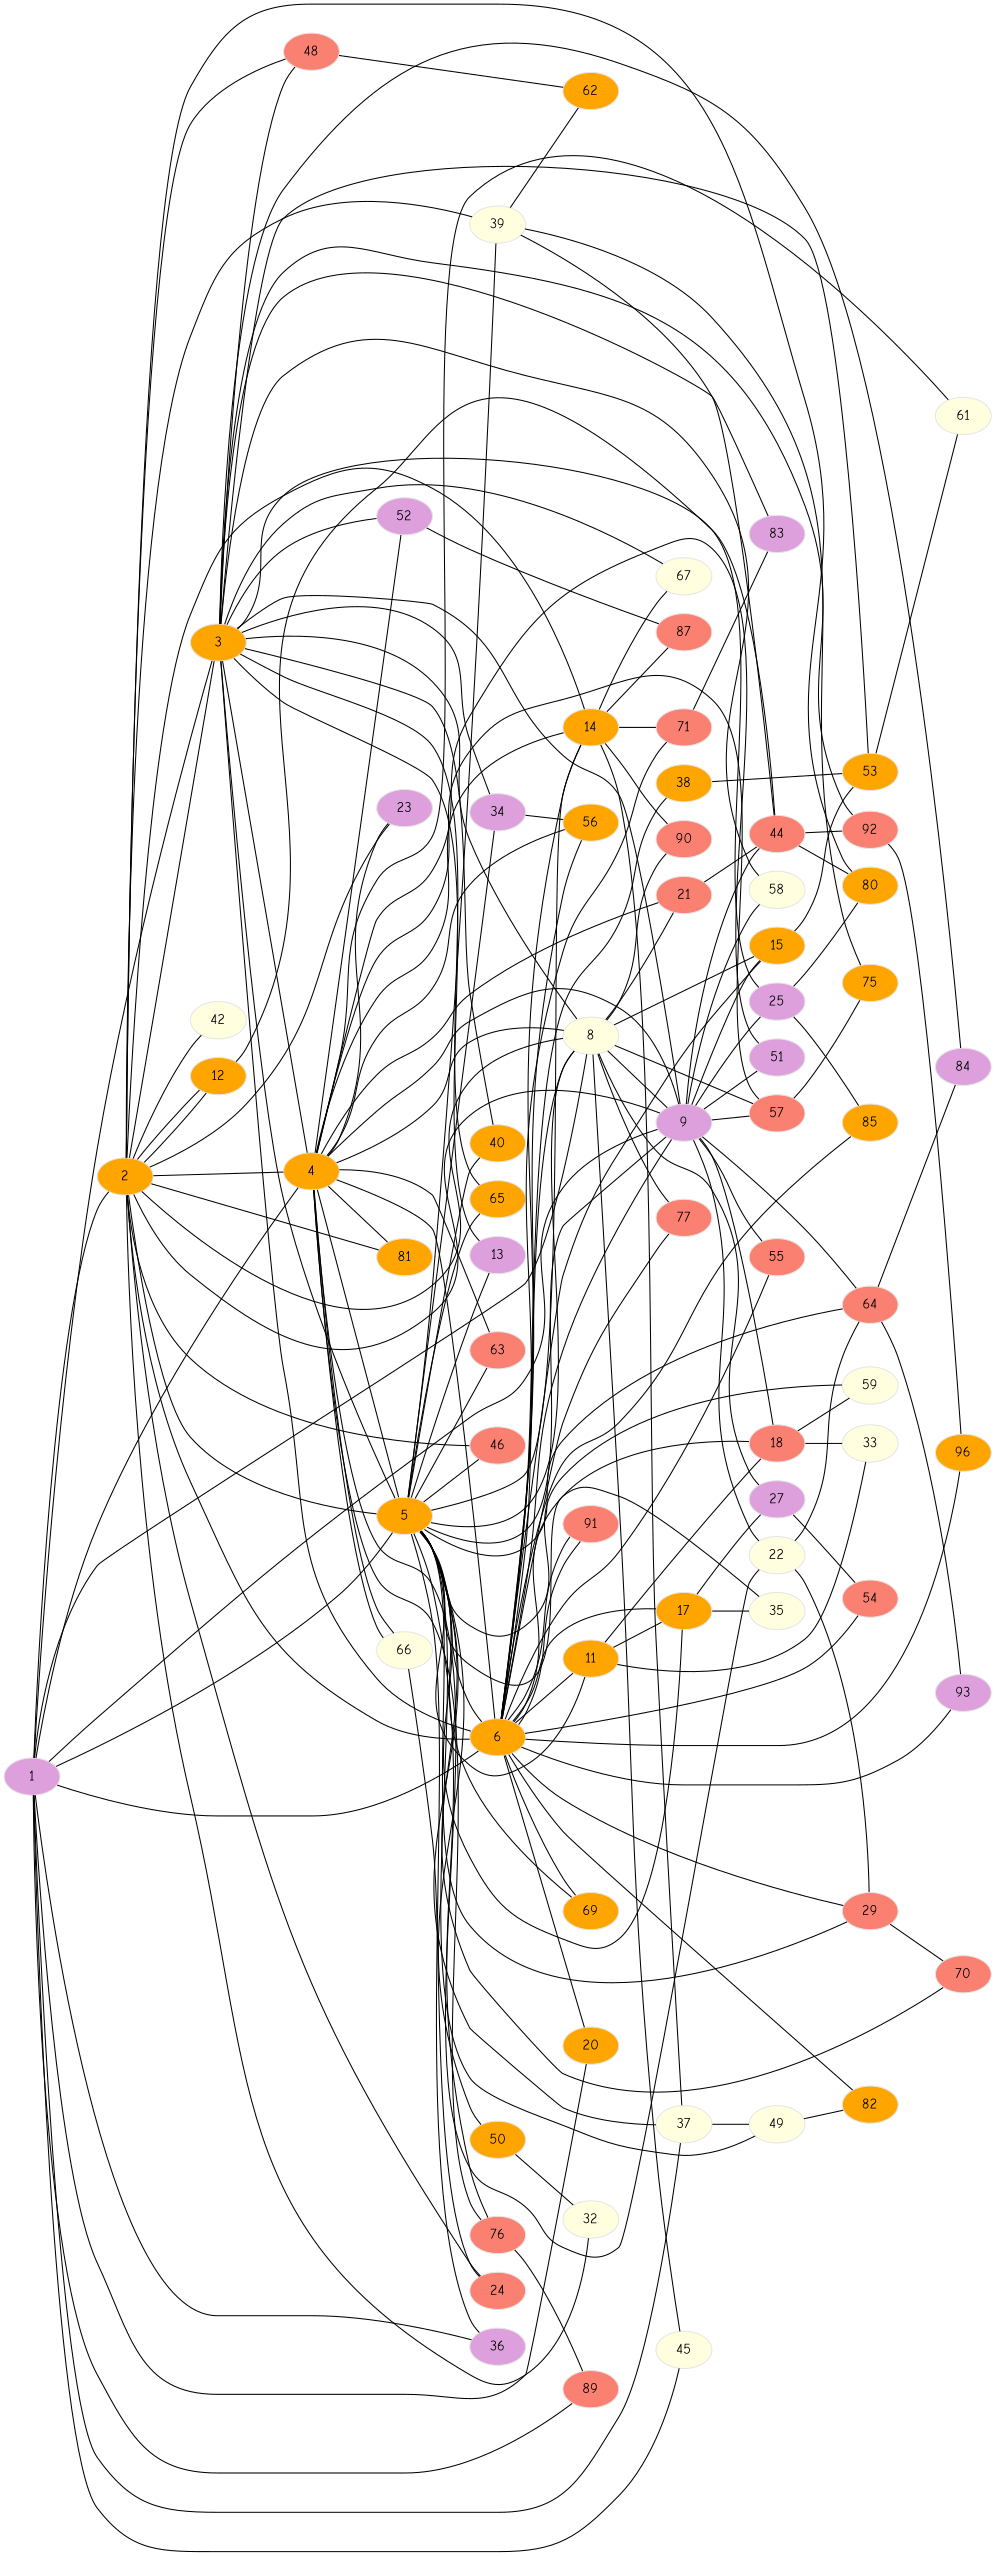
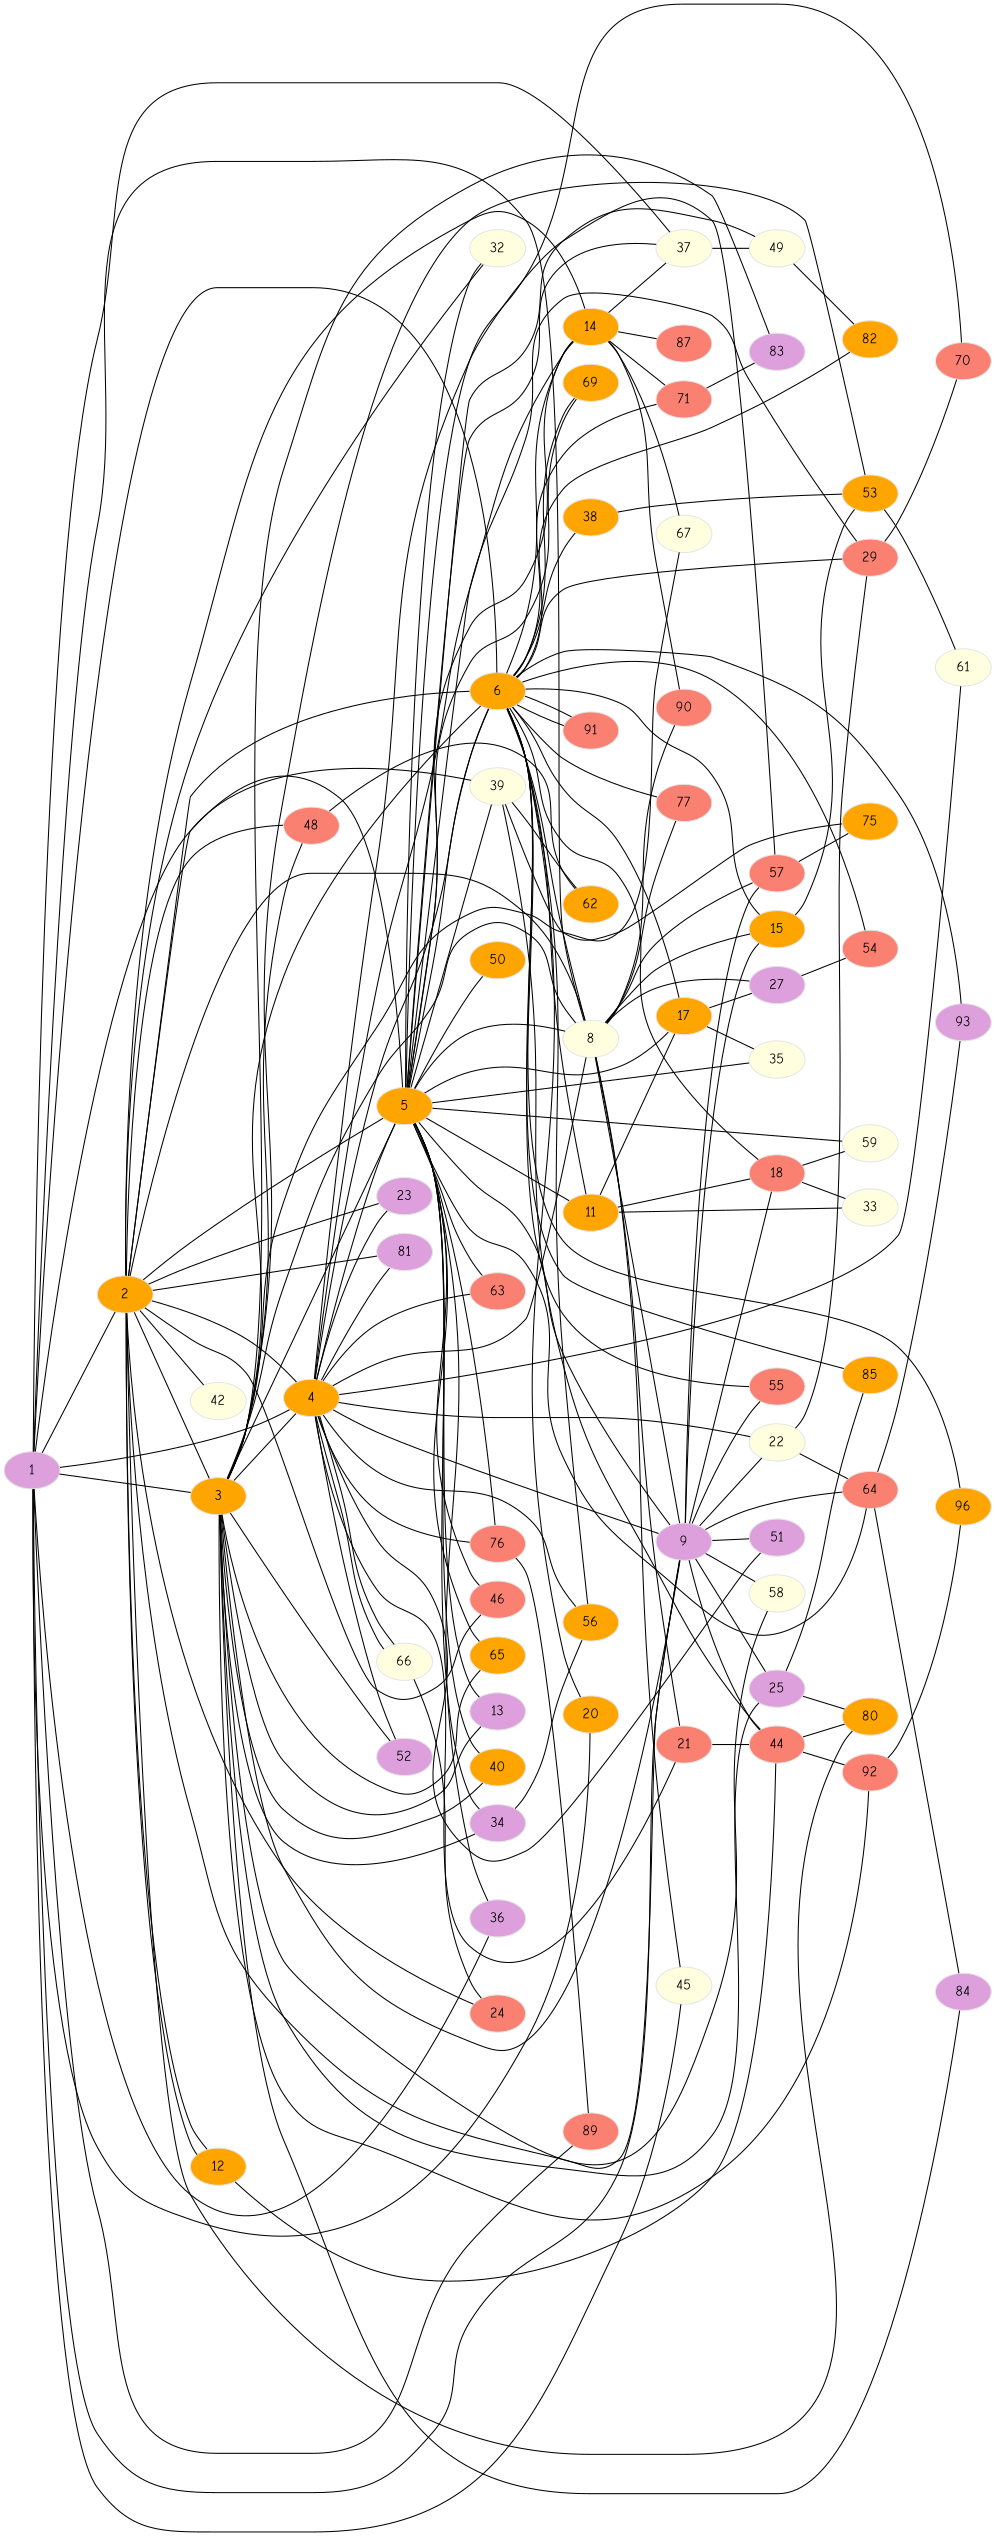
(541, 580) -> none
(405, 1257) -> (405, 1252)
(566, 1343) -> none
(544, 2180) -> (417, 672)
